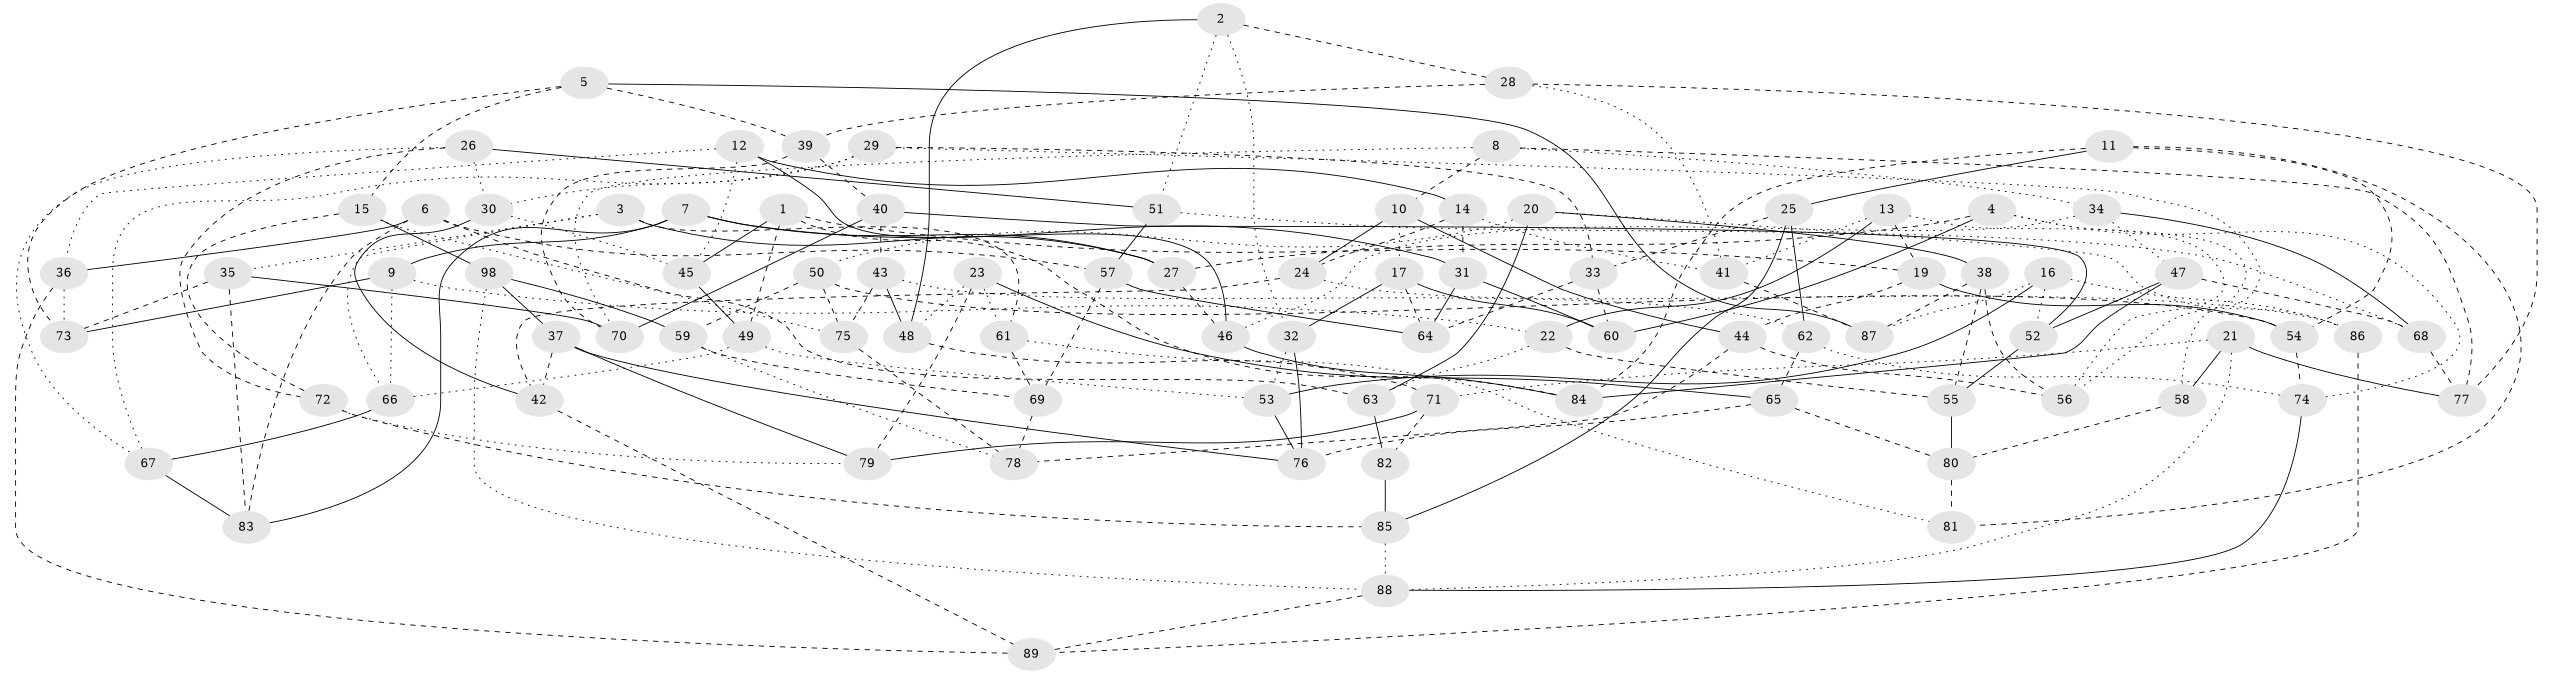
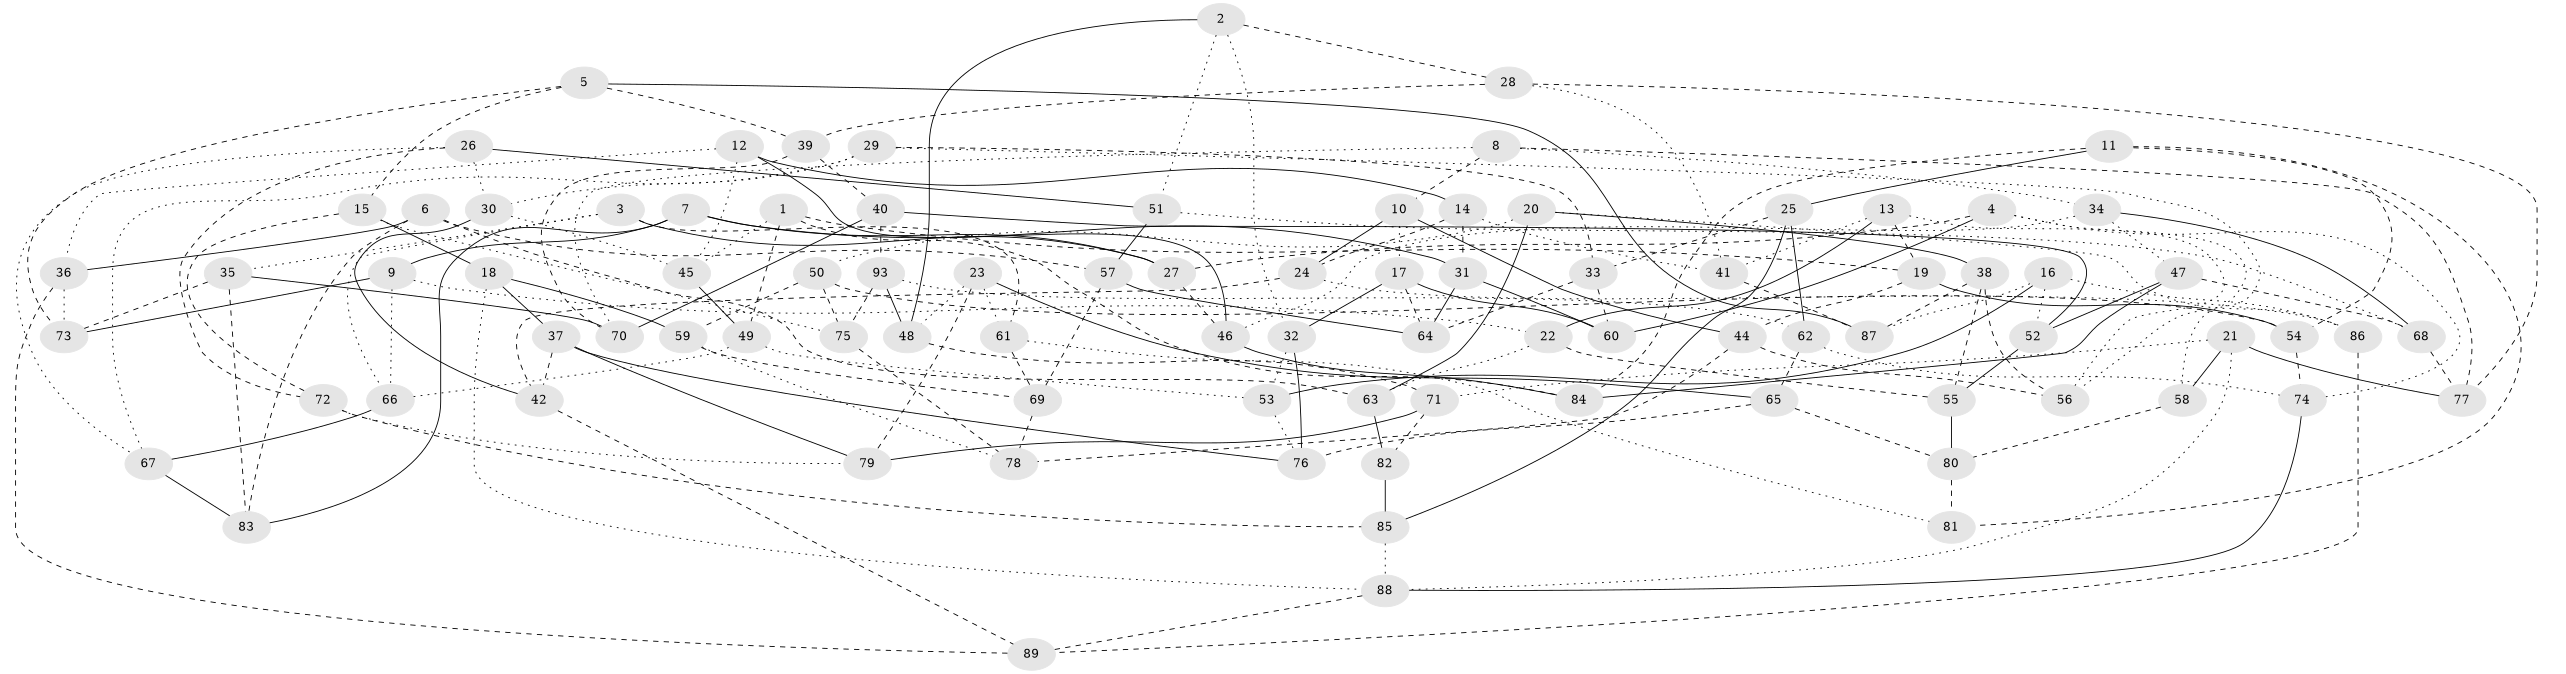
(729, 246) -> (729, 246)
(489, 273) -> (489, 273)
(881, 273) -> (881, 273)
(1284, 432) -> (1284, 432)
